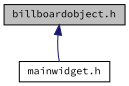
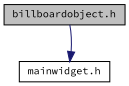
(58, 48) -> (71, 38)
